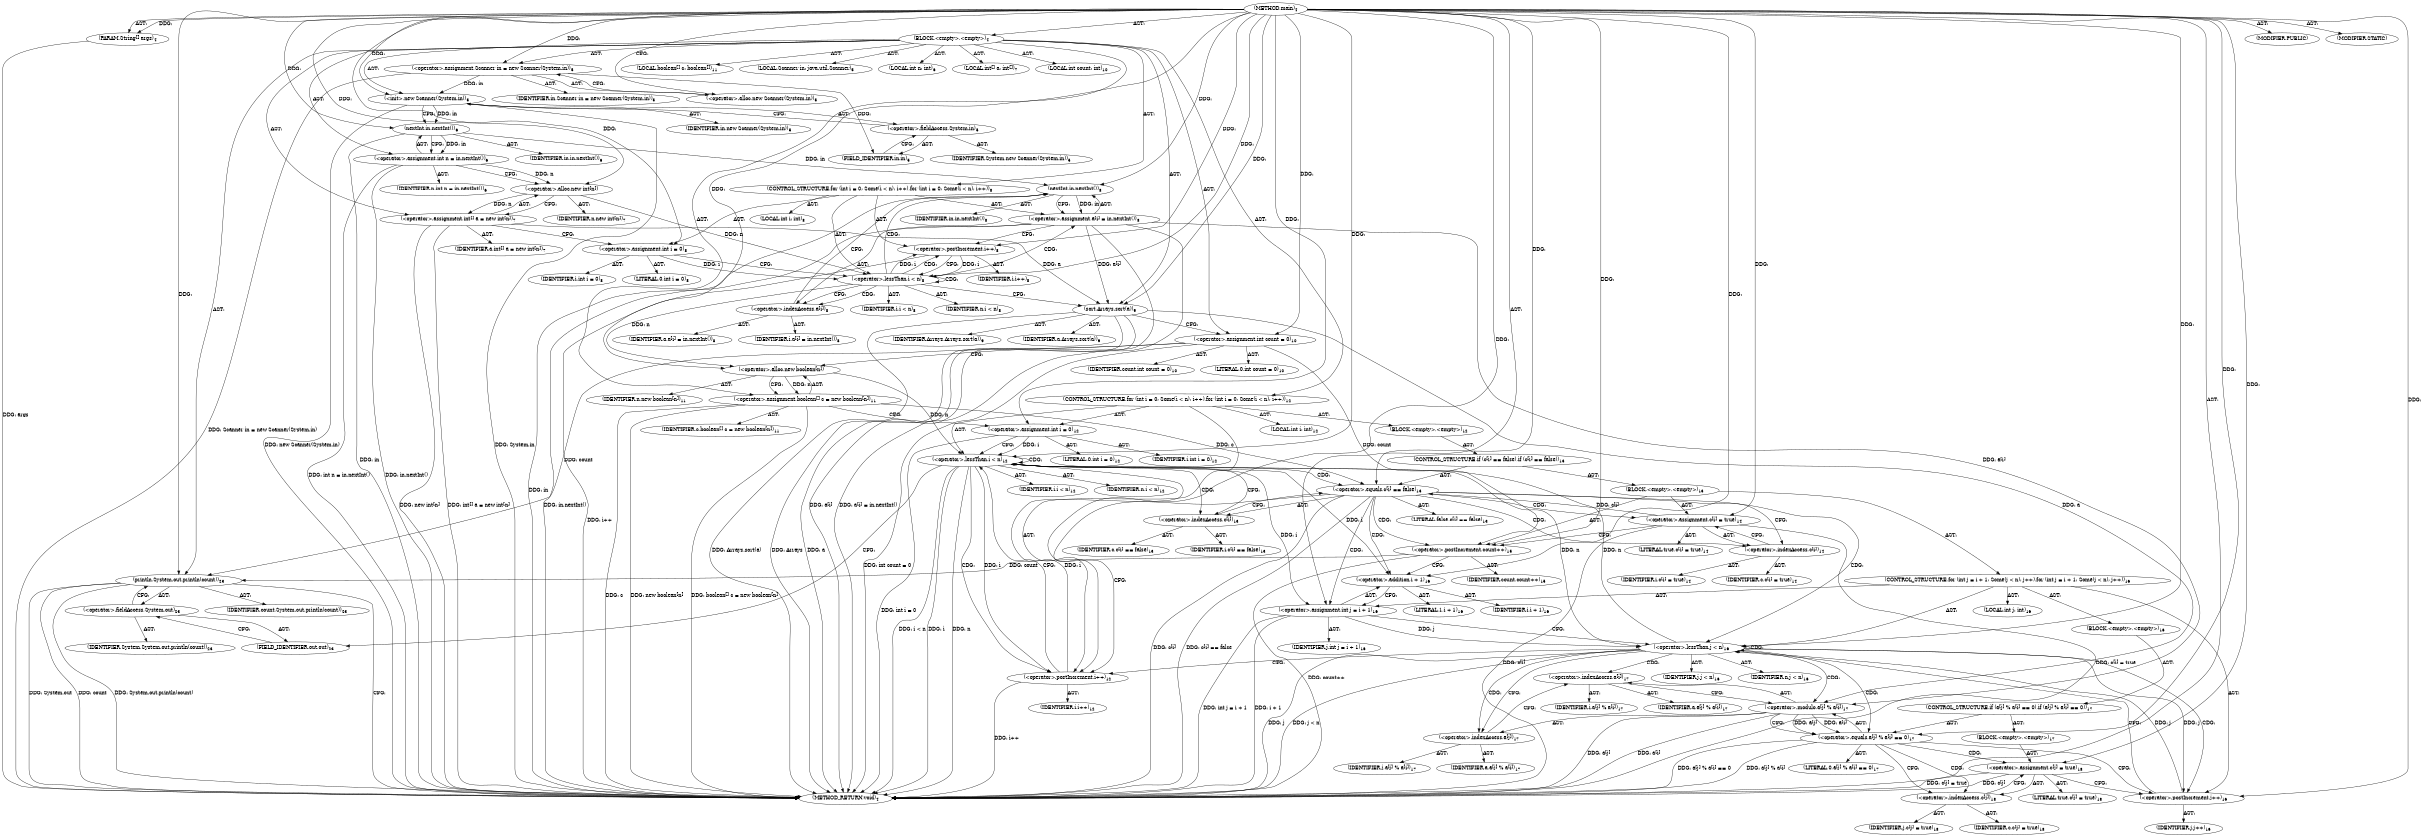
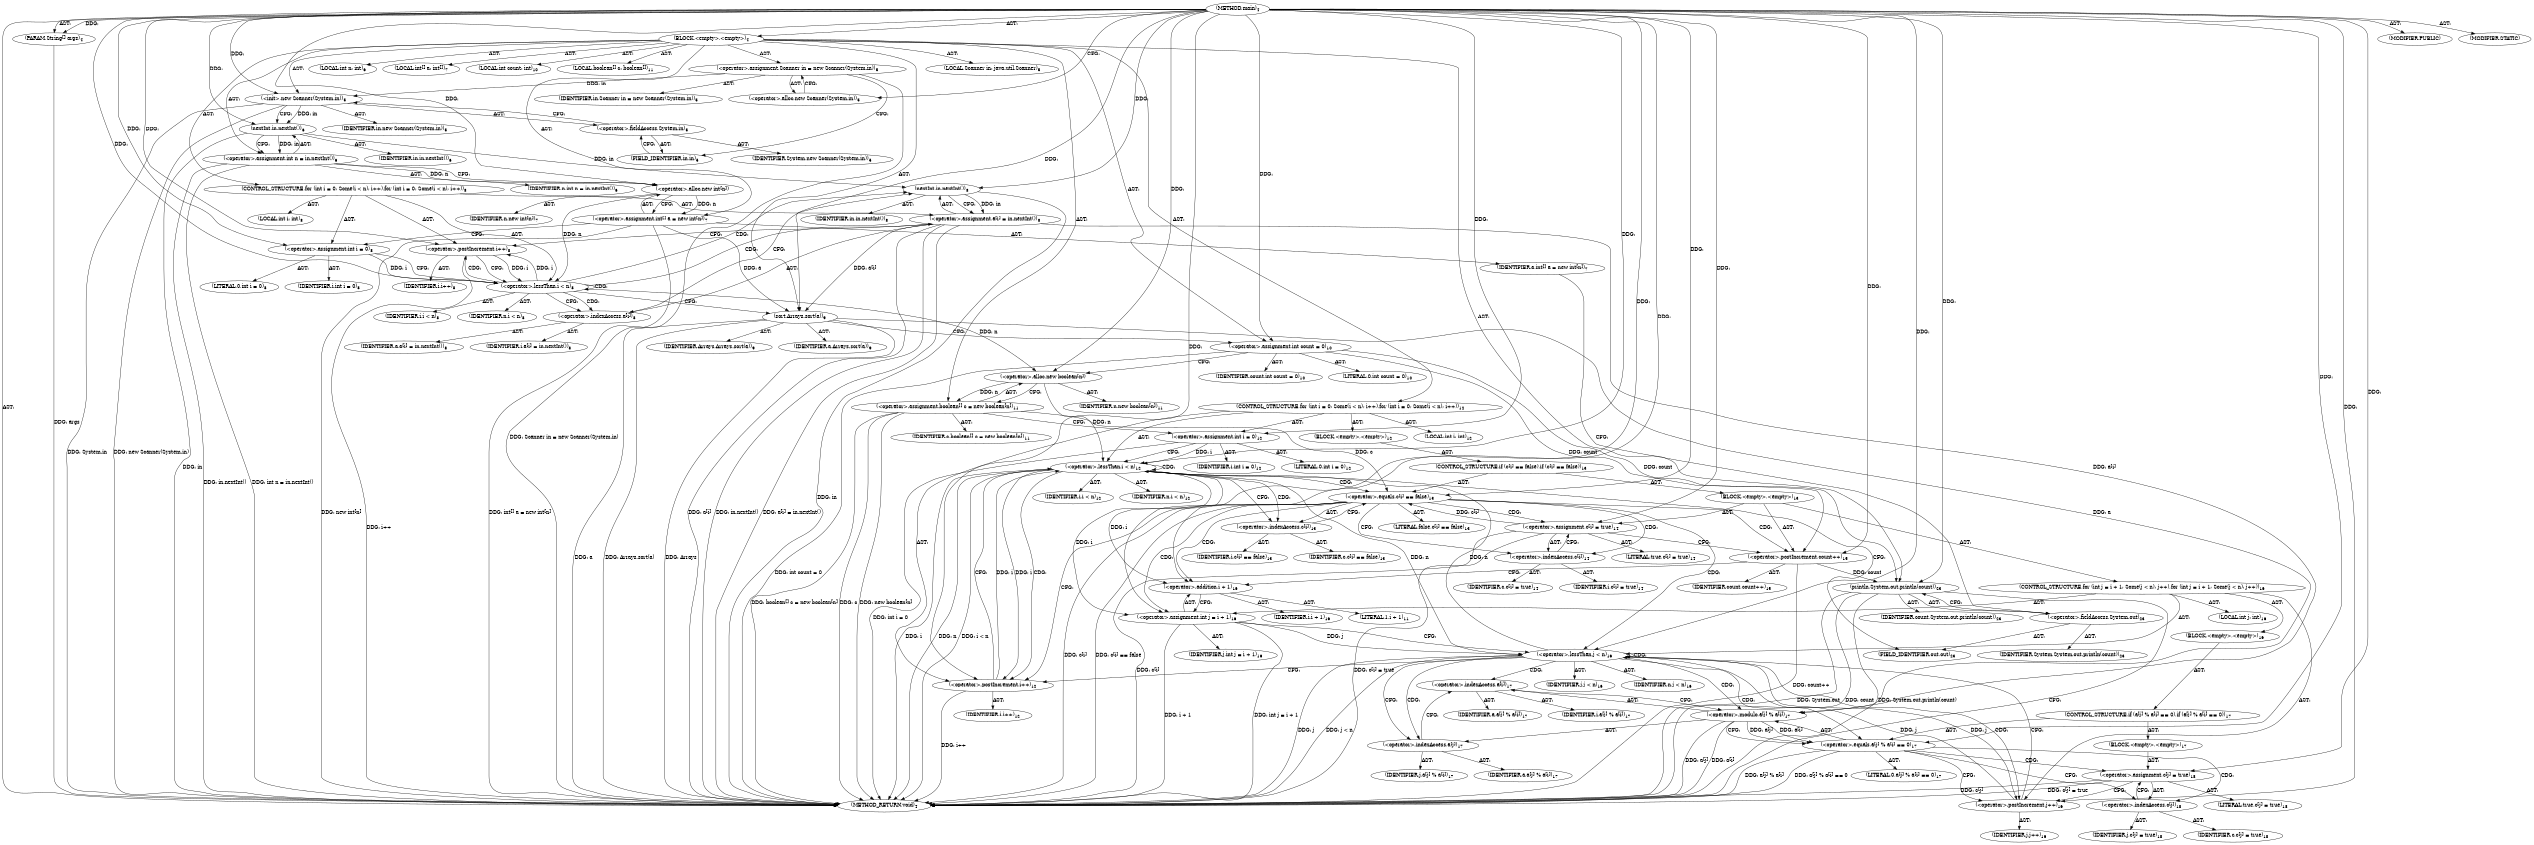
(871, 11) -> none
(865, 114) -> (883, 114)
(1517, 310) -> (1665, 317)
(1461, 610) -> (1406, 617)
(216, 630) -> (1757, 474)
